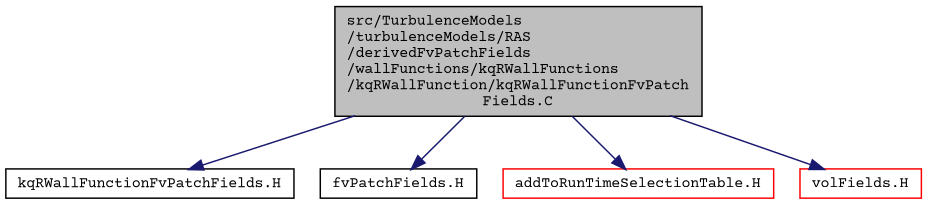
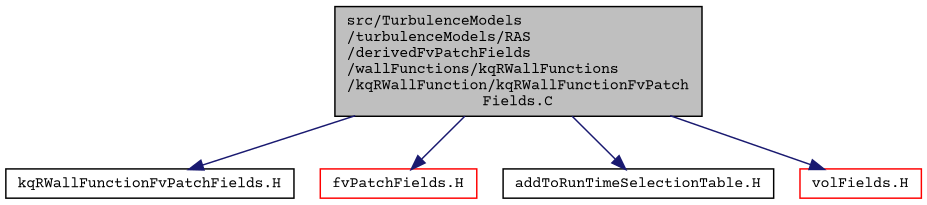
(399, 184) -> (399, 184)
(638, 184) -> (638, 184)
